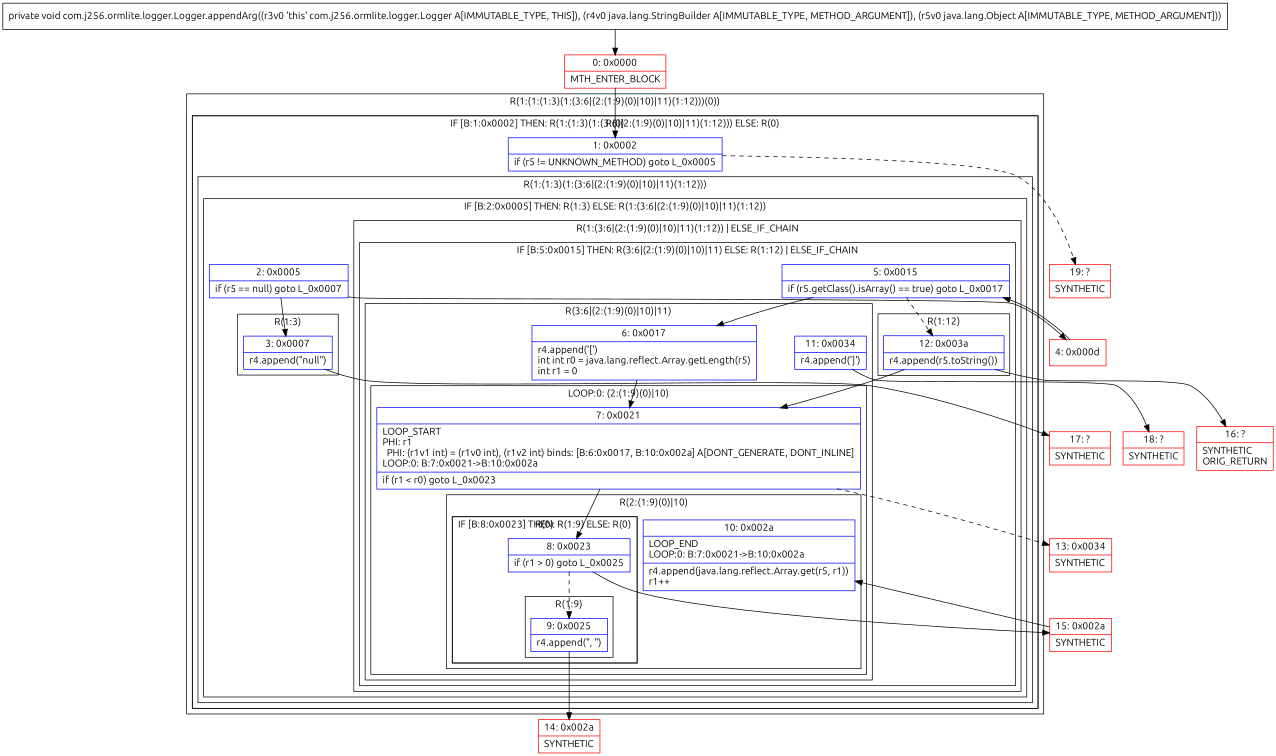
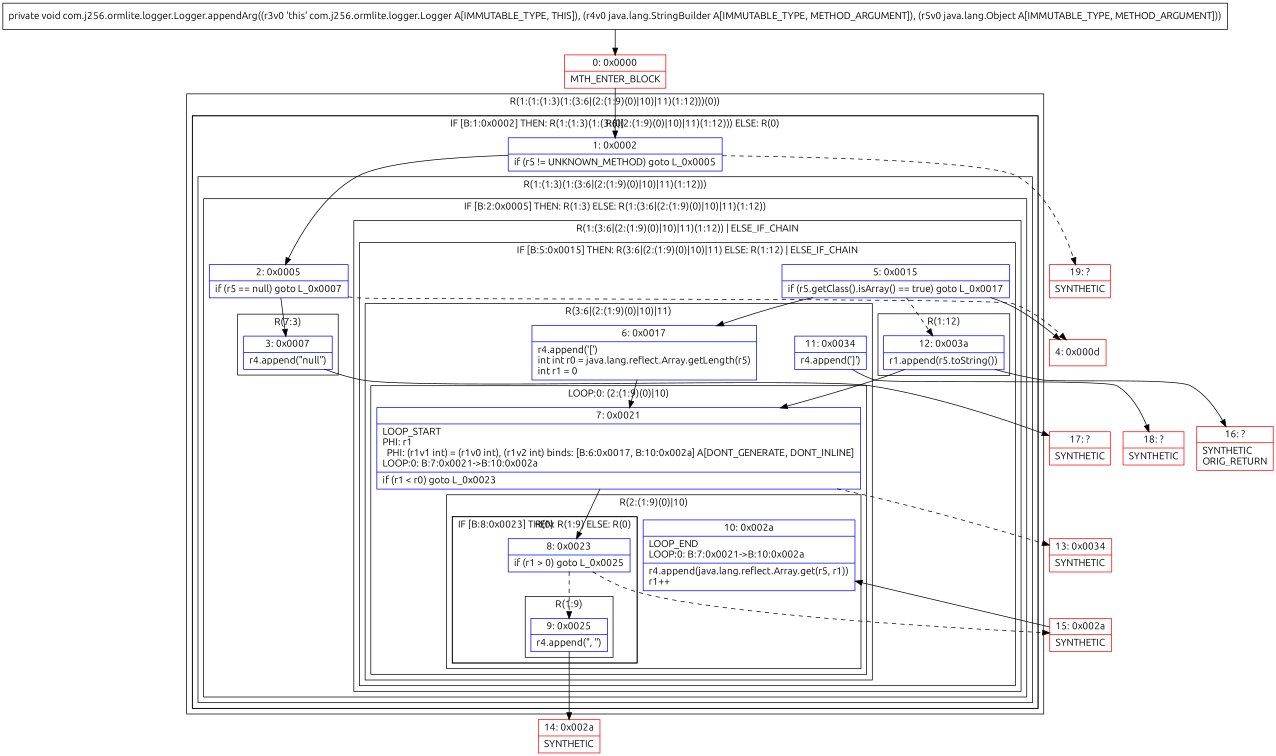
none -> (378, 169)
(691, 299) -> (691, 299)
(1042, 317) -> (1024, 313)
(288, 322) -> (288, 322)
(944, 361) -> (944, 361)
(815, 617) -> (815, 617)
